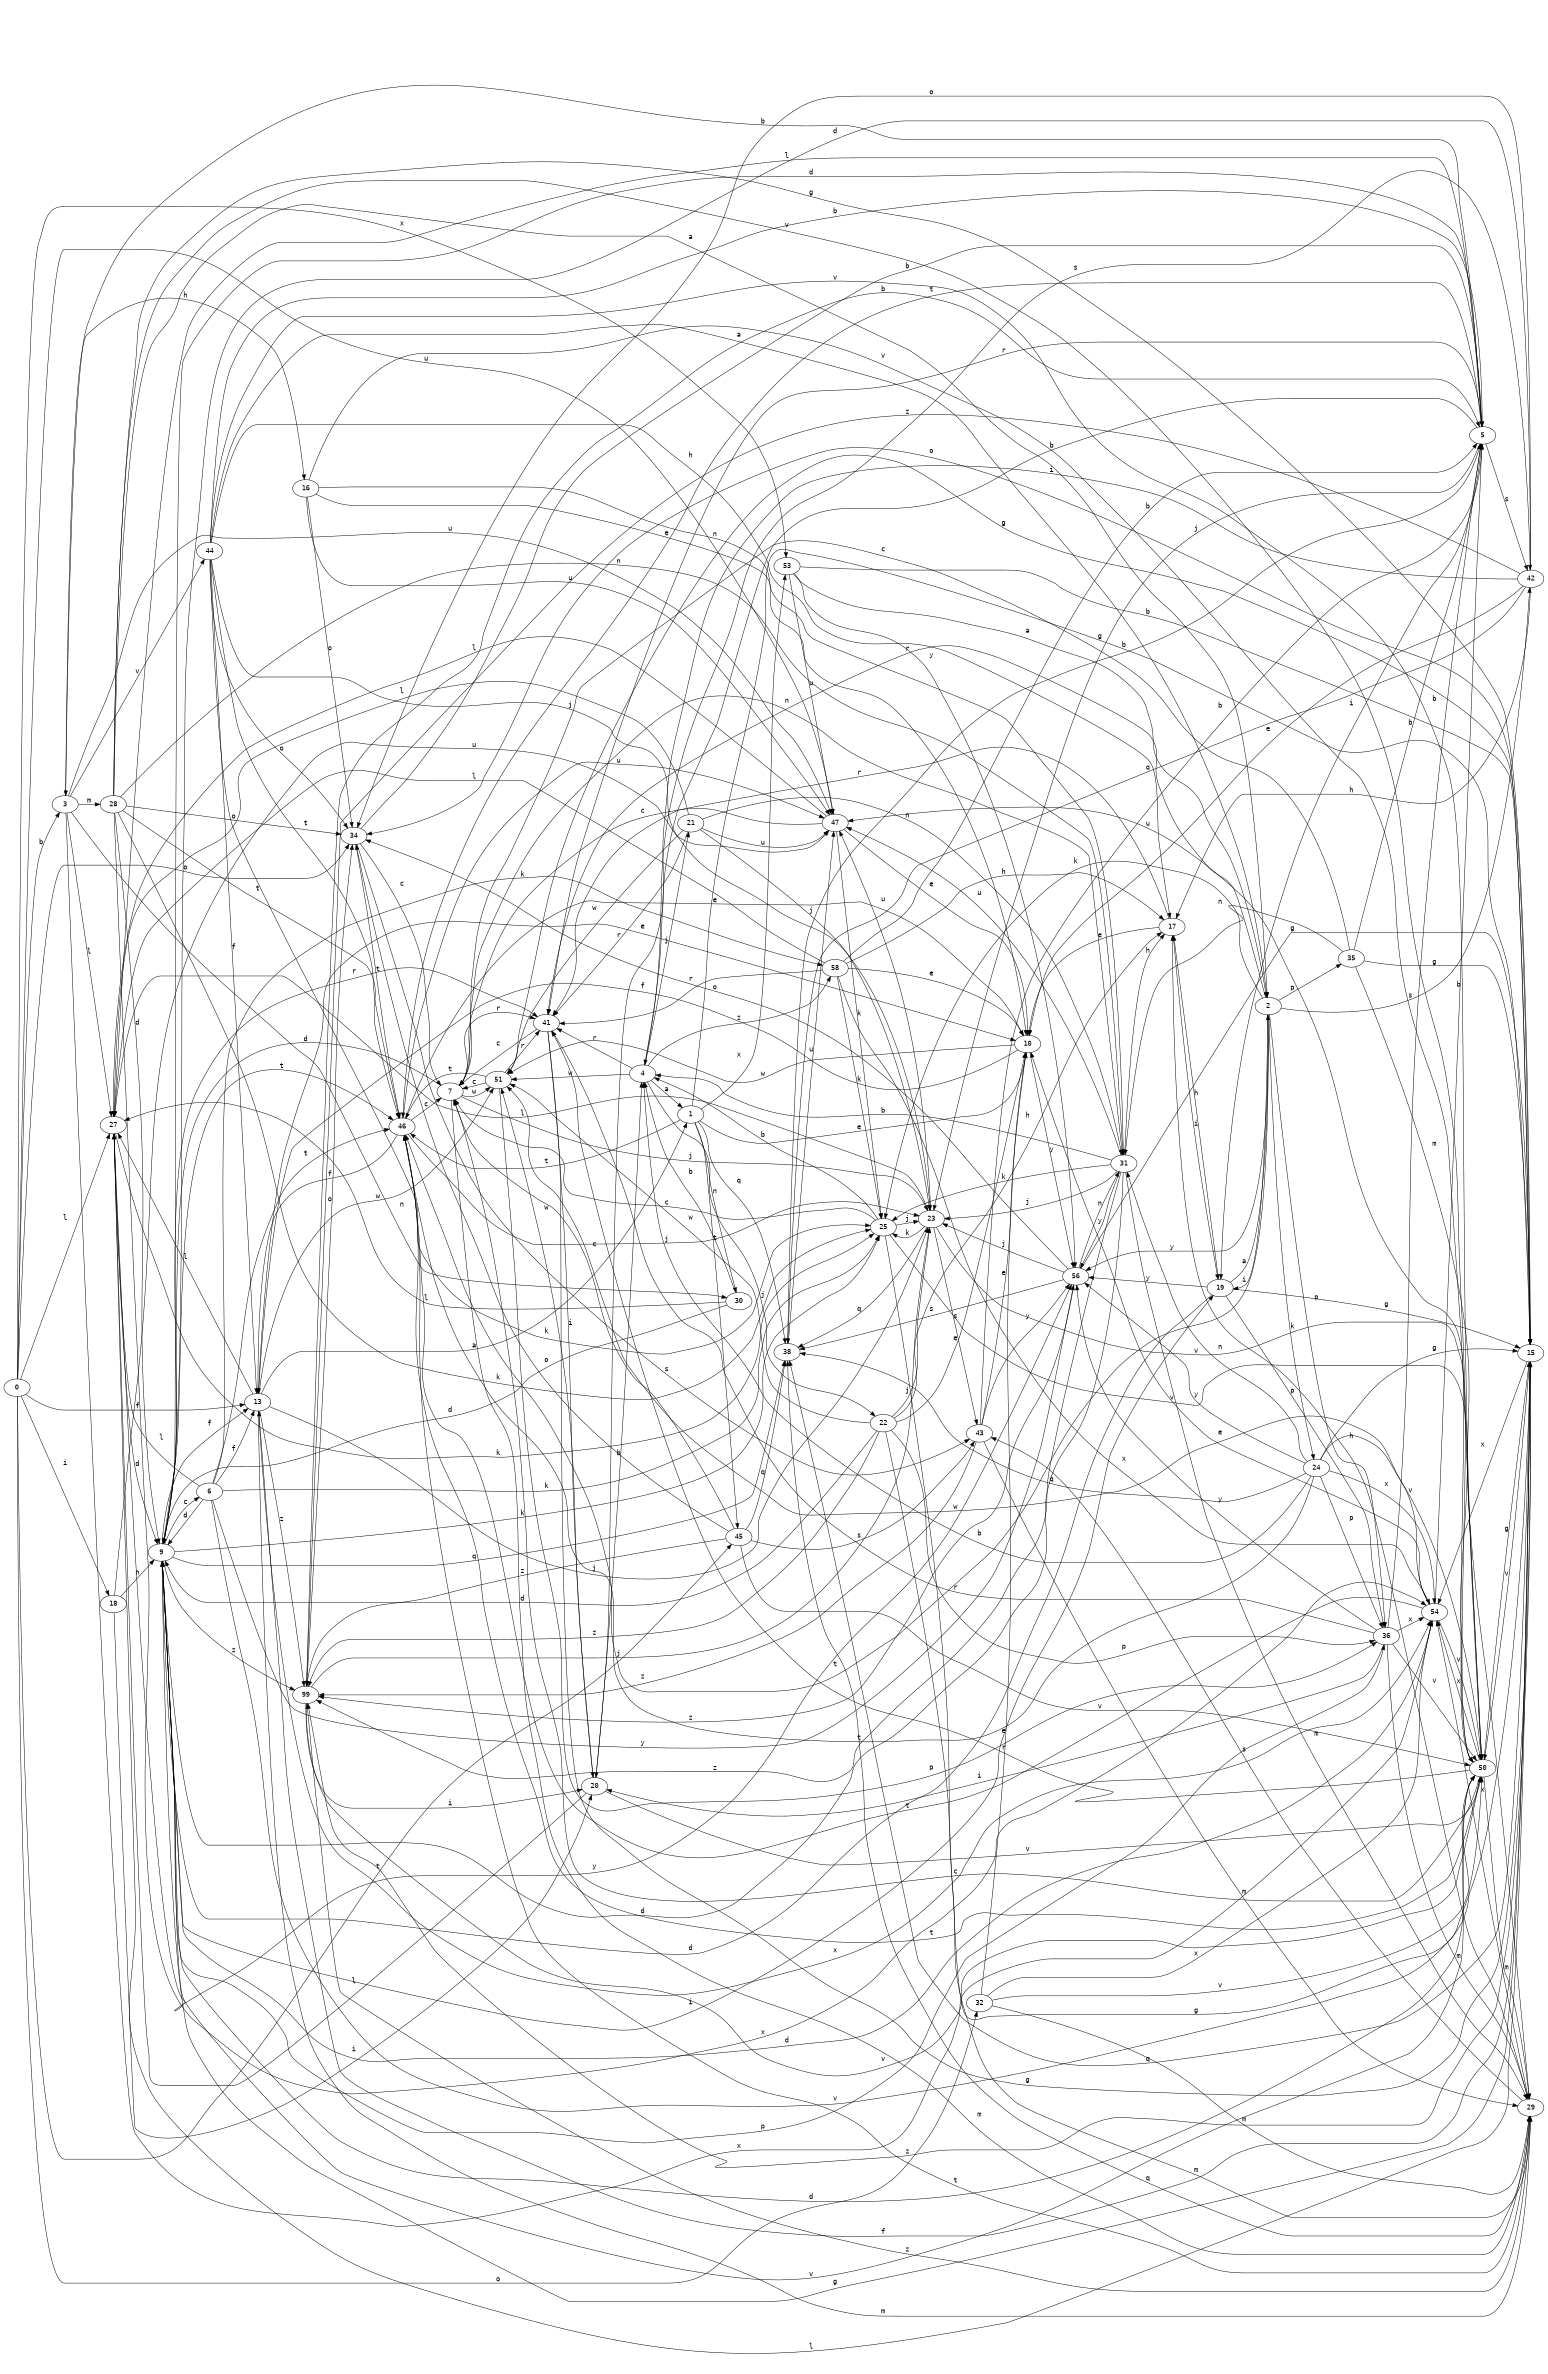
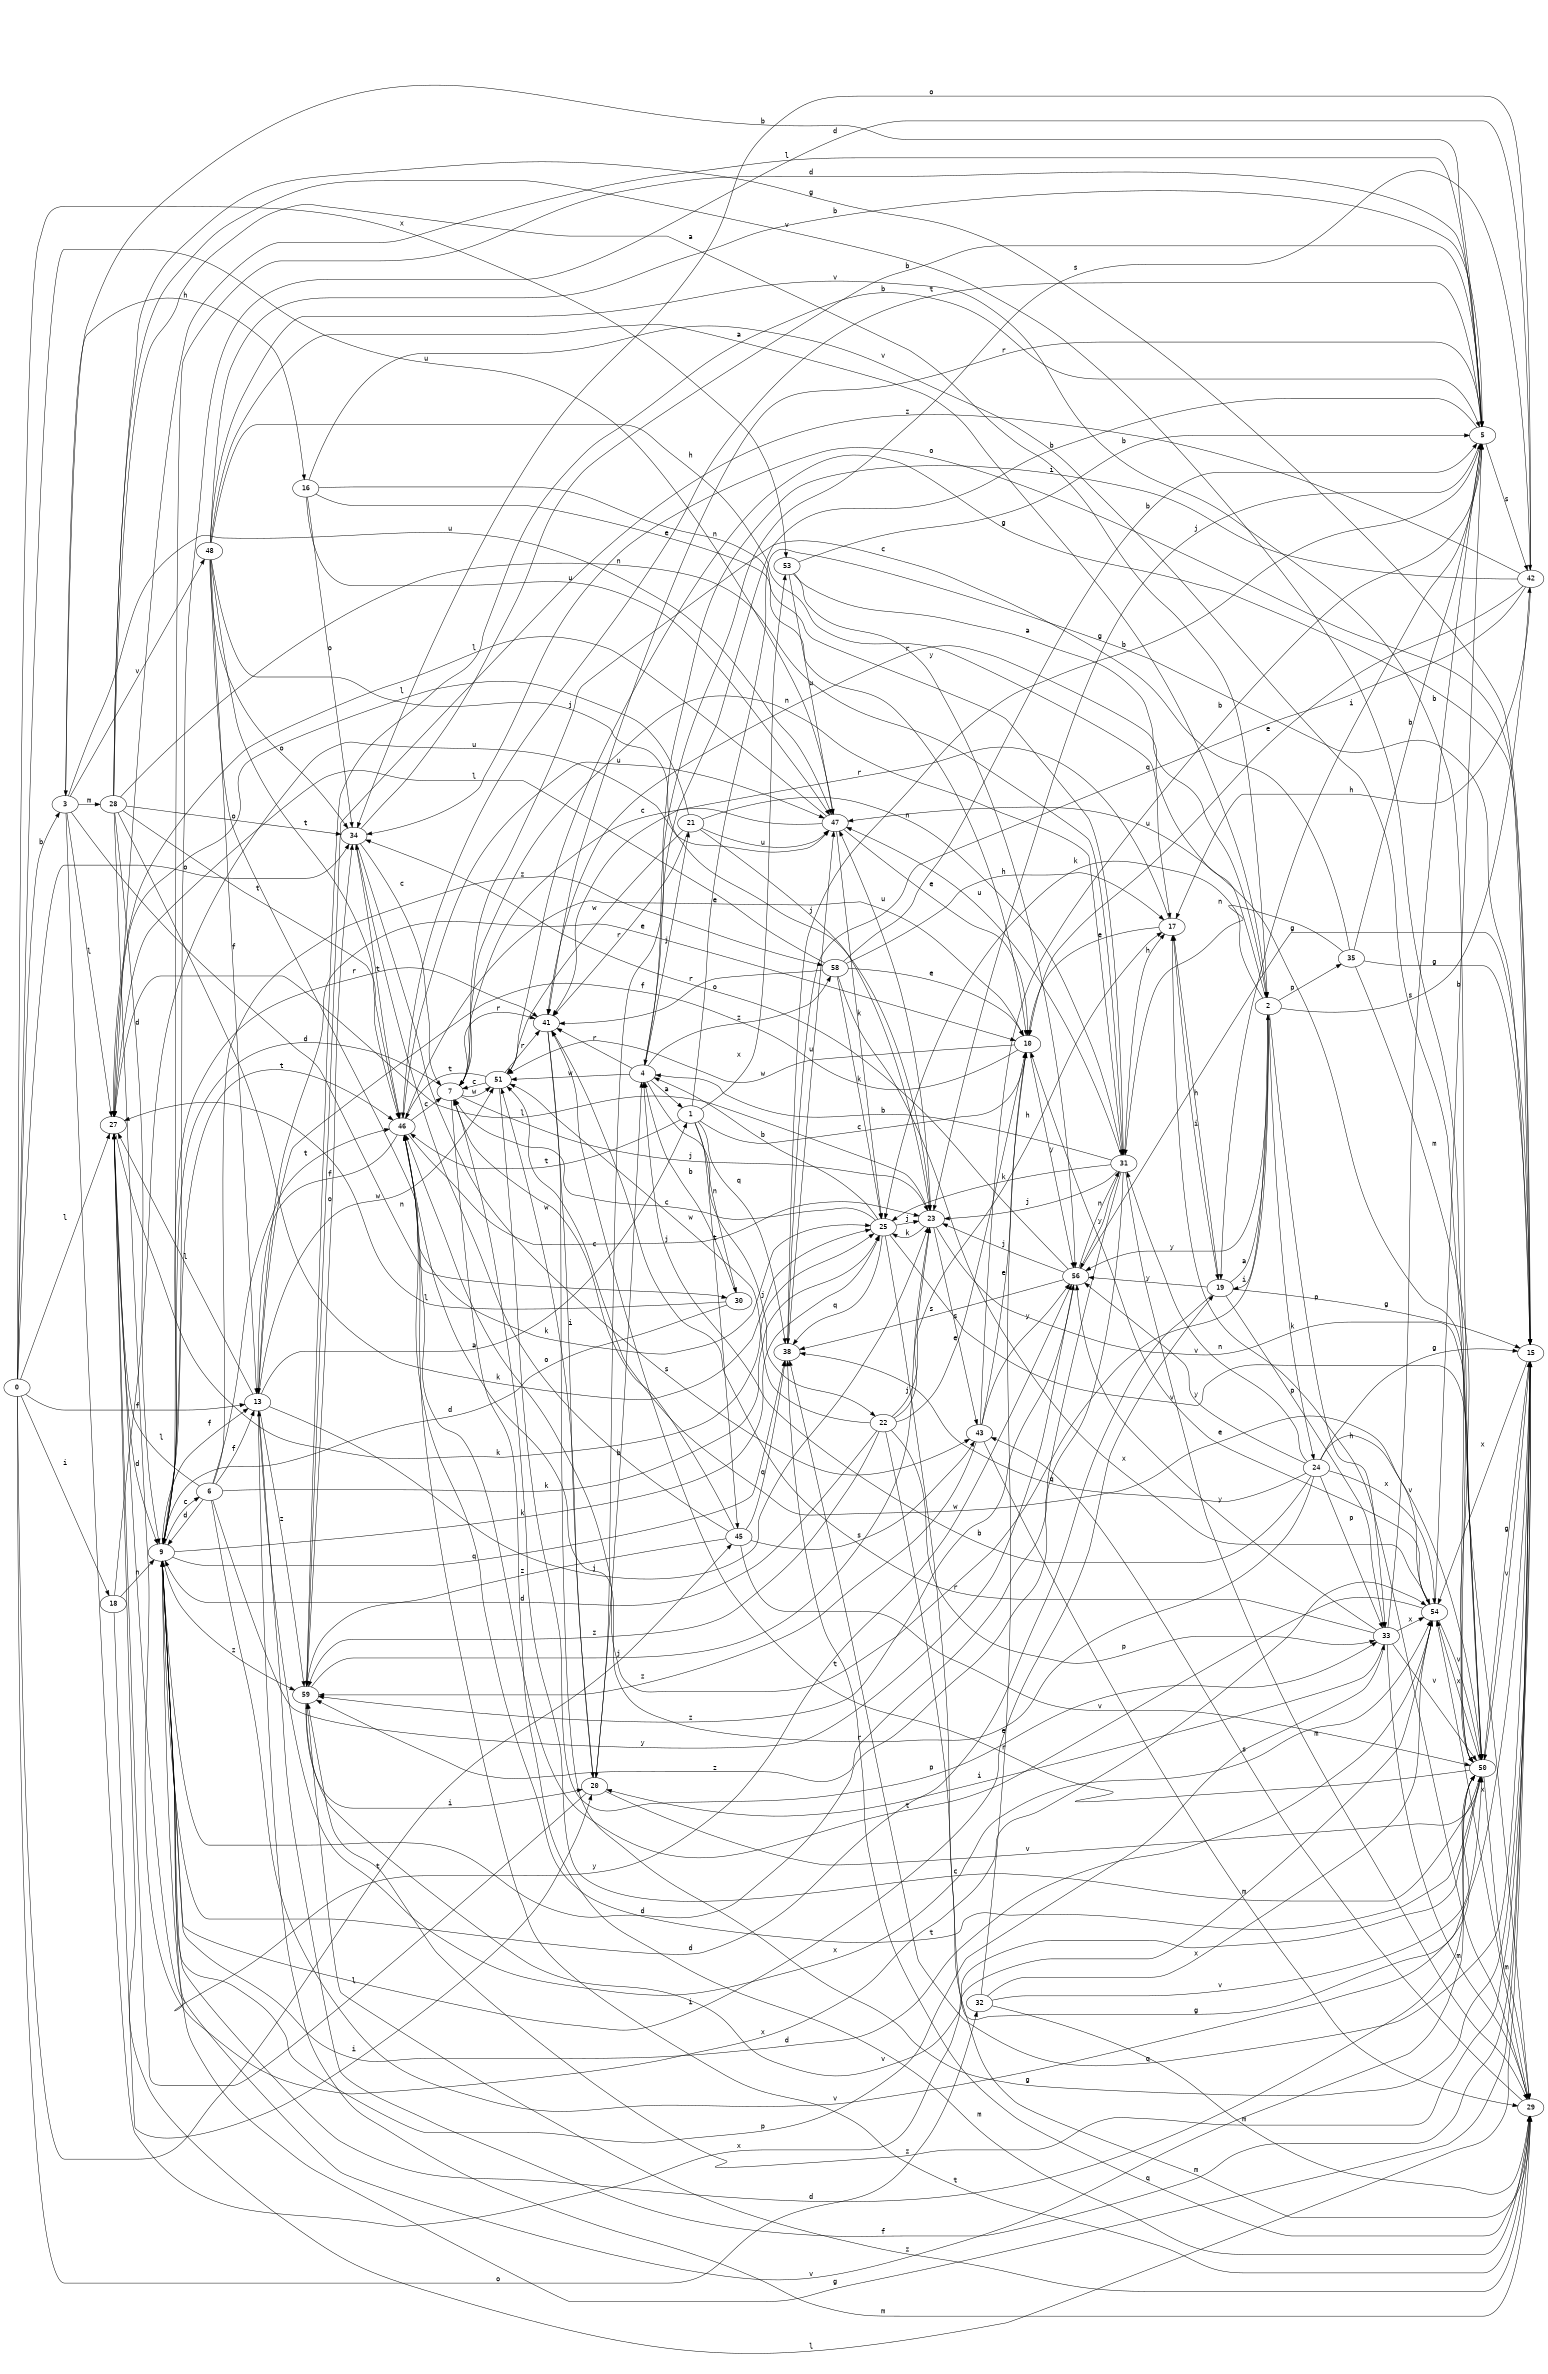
(210, 551) -> (210, 551)
(1400, 712) -> (1122, 452)
(522, 875) -> (522, 875)
(500, 1055) -> none
(859, 1127) -> (859, 1127)
(876, 1299) -> (857, 1303)
(1386, 1636) -> (1386, 1636)
(306, 1695) -> (306, 1695)
(859, 1738) -> (859, 1738)
